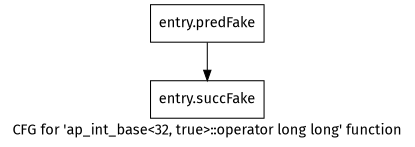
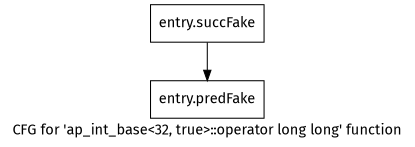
(207, 56) -> (207, 56)
